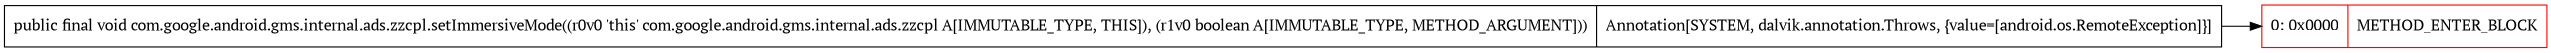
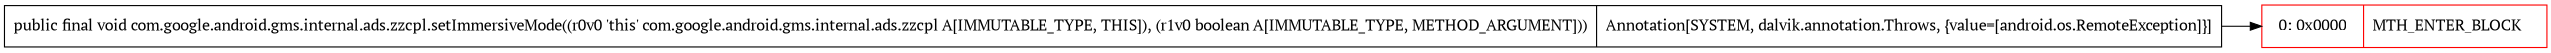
(2447, 26) -> (2447, 26)
